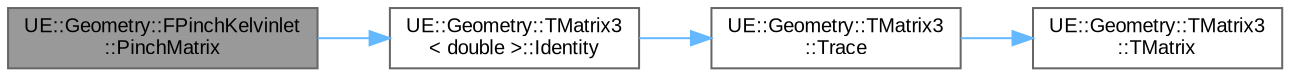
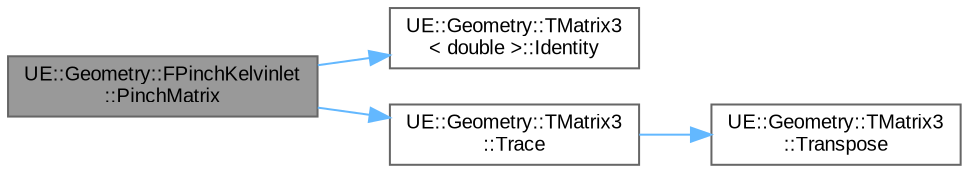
(665, 38) -> (344, 111)
(1158, 38) -> (836, 135)
